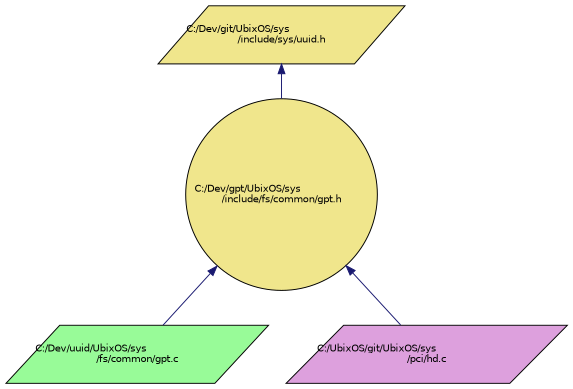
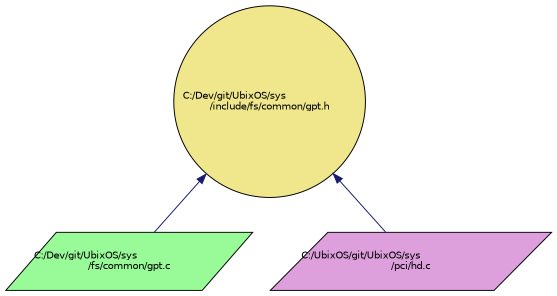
(282, 35) -> none
(282, 195) -> (270, 102)
(137, 354) -> (129, 261)
